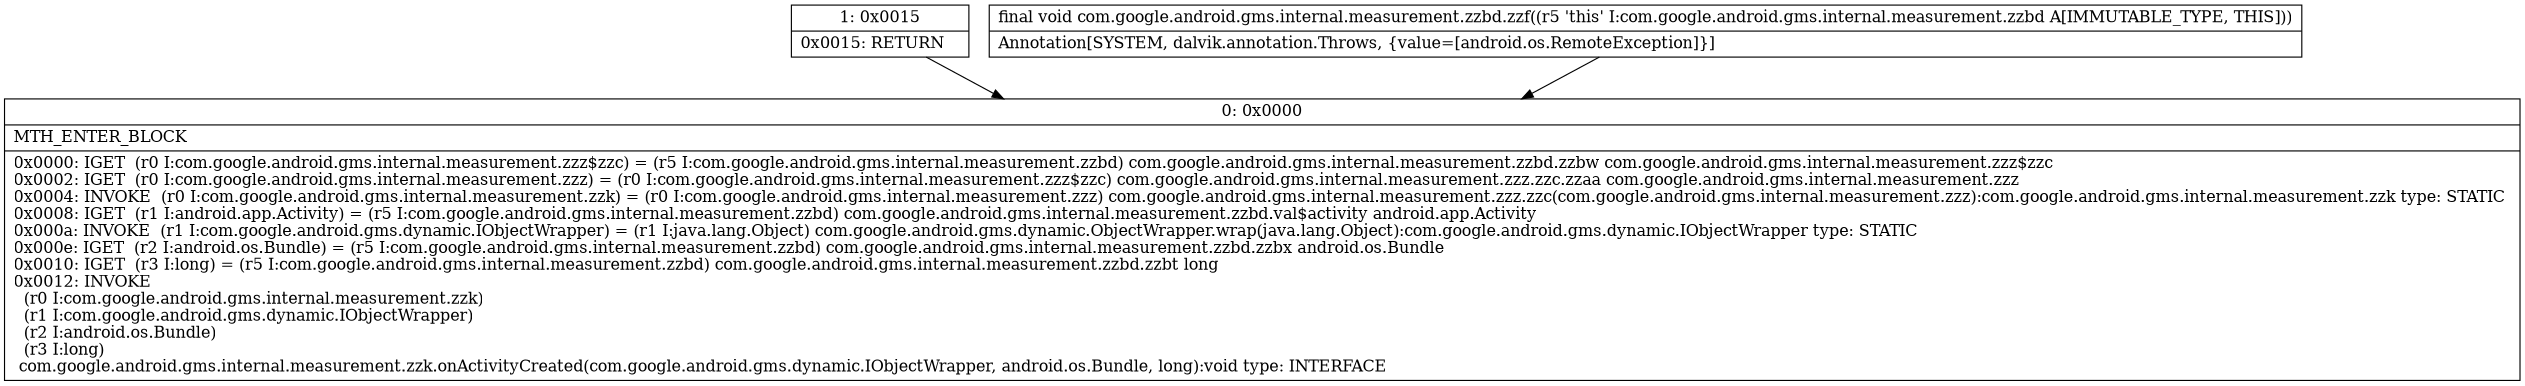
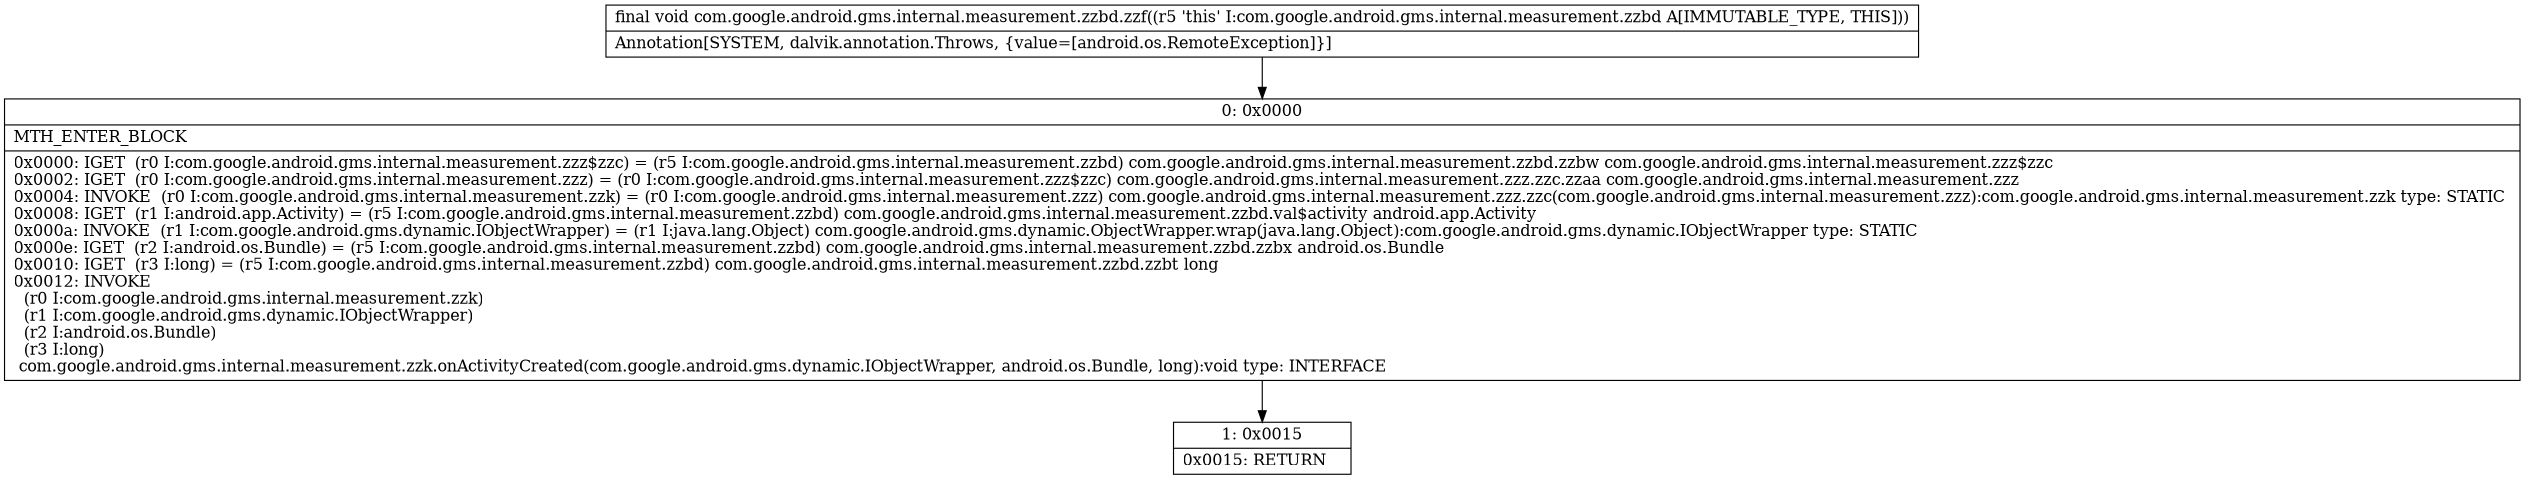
(960, 75) -> (1262, 396)
